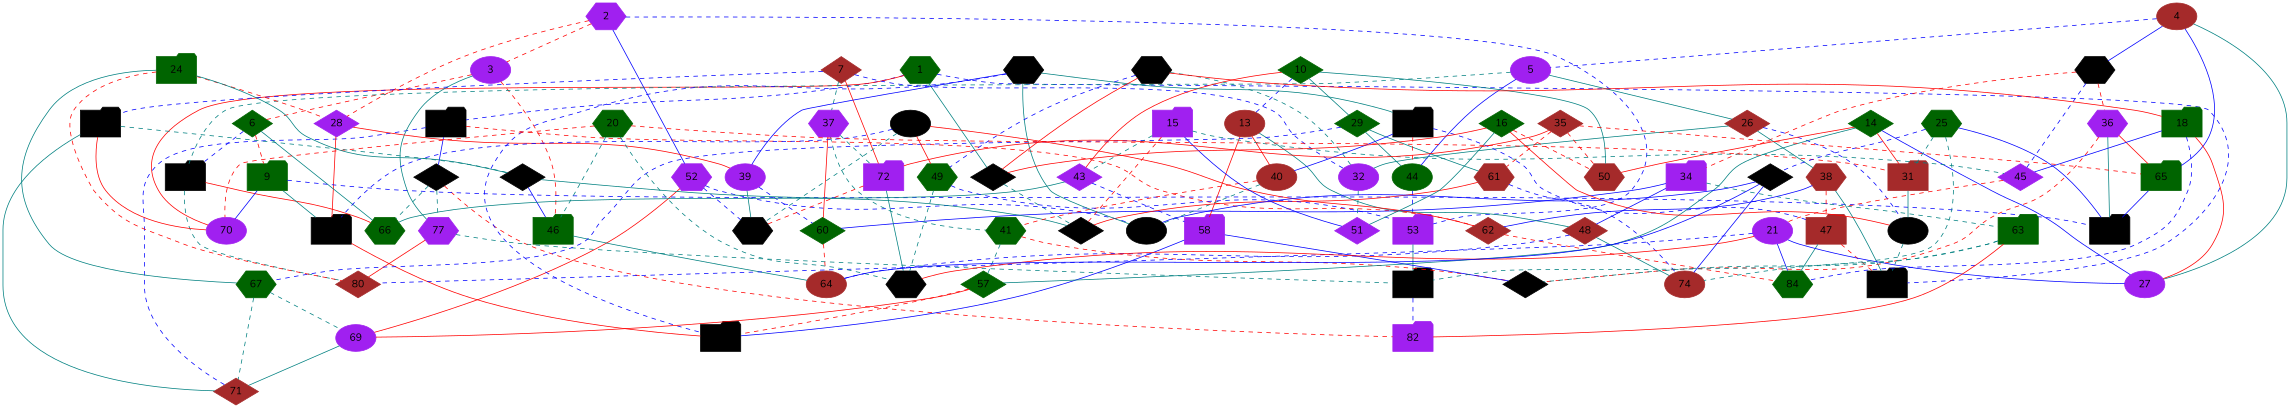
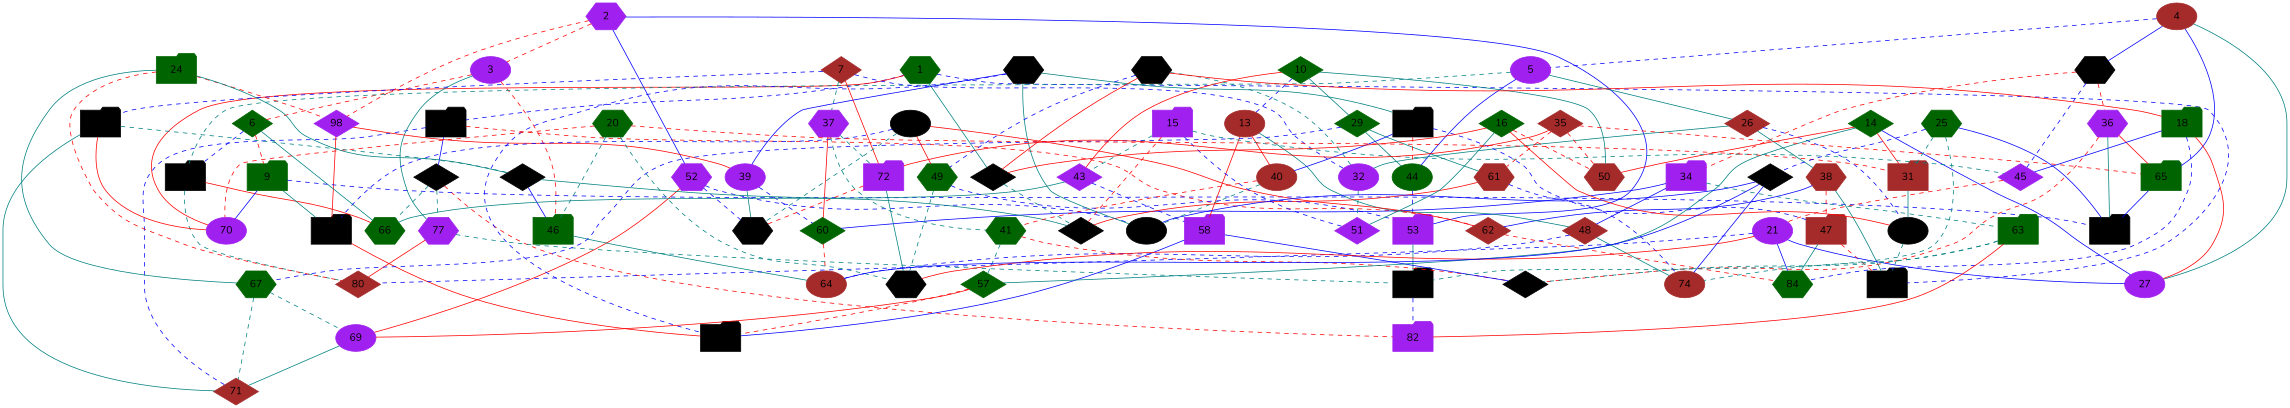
(1284, 27) -> (1284, 27)
(336, 124) -> (336, 124)
(1233, 179) -> (1233, 179)
